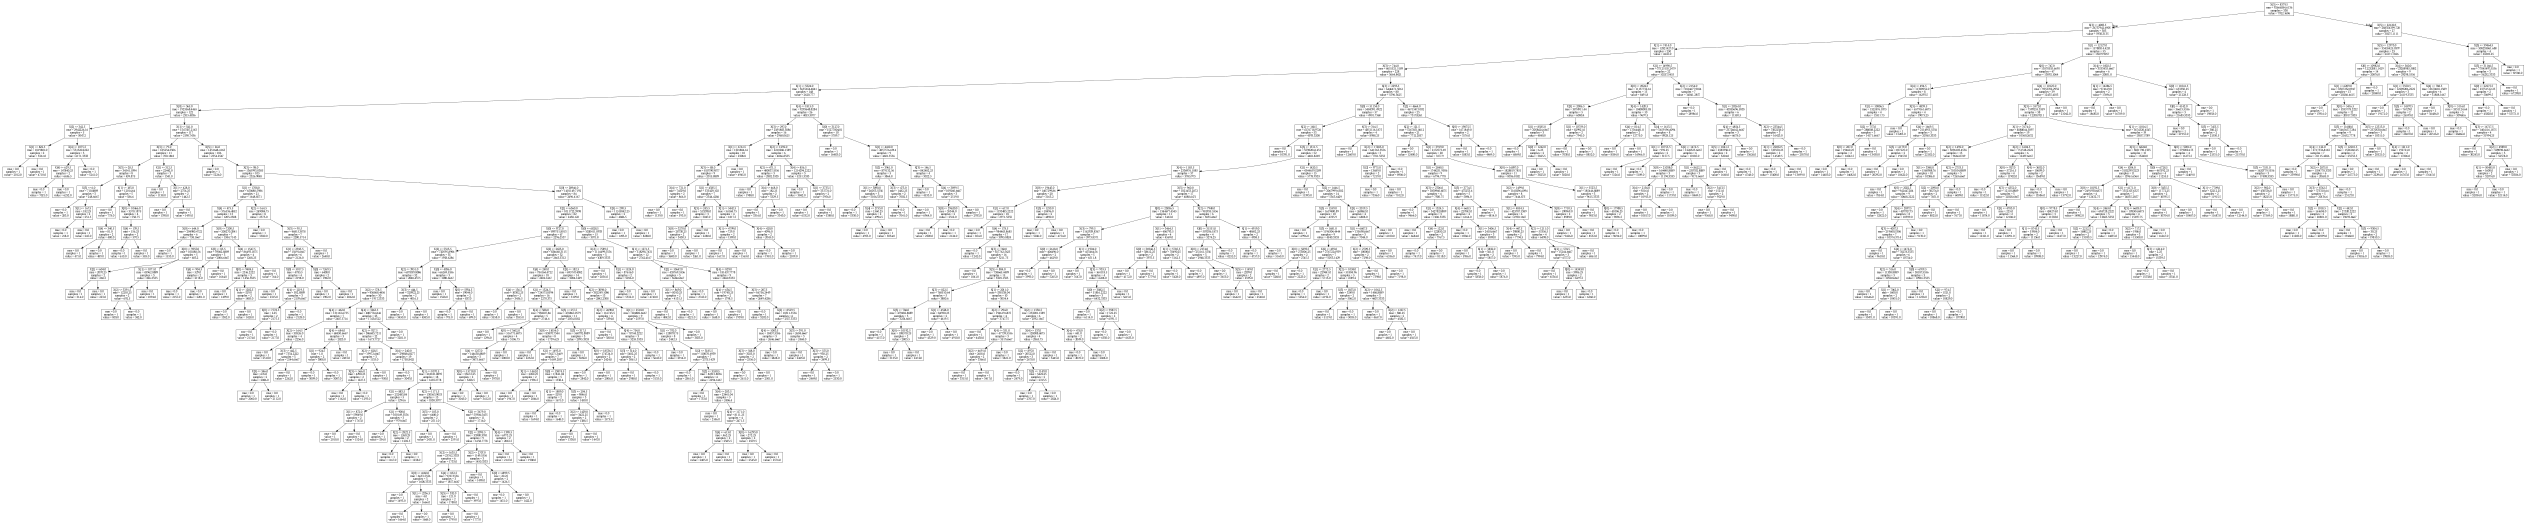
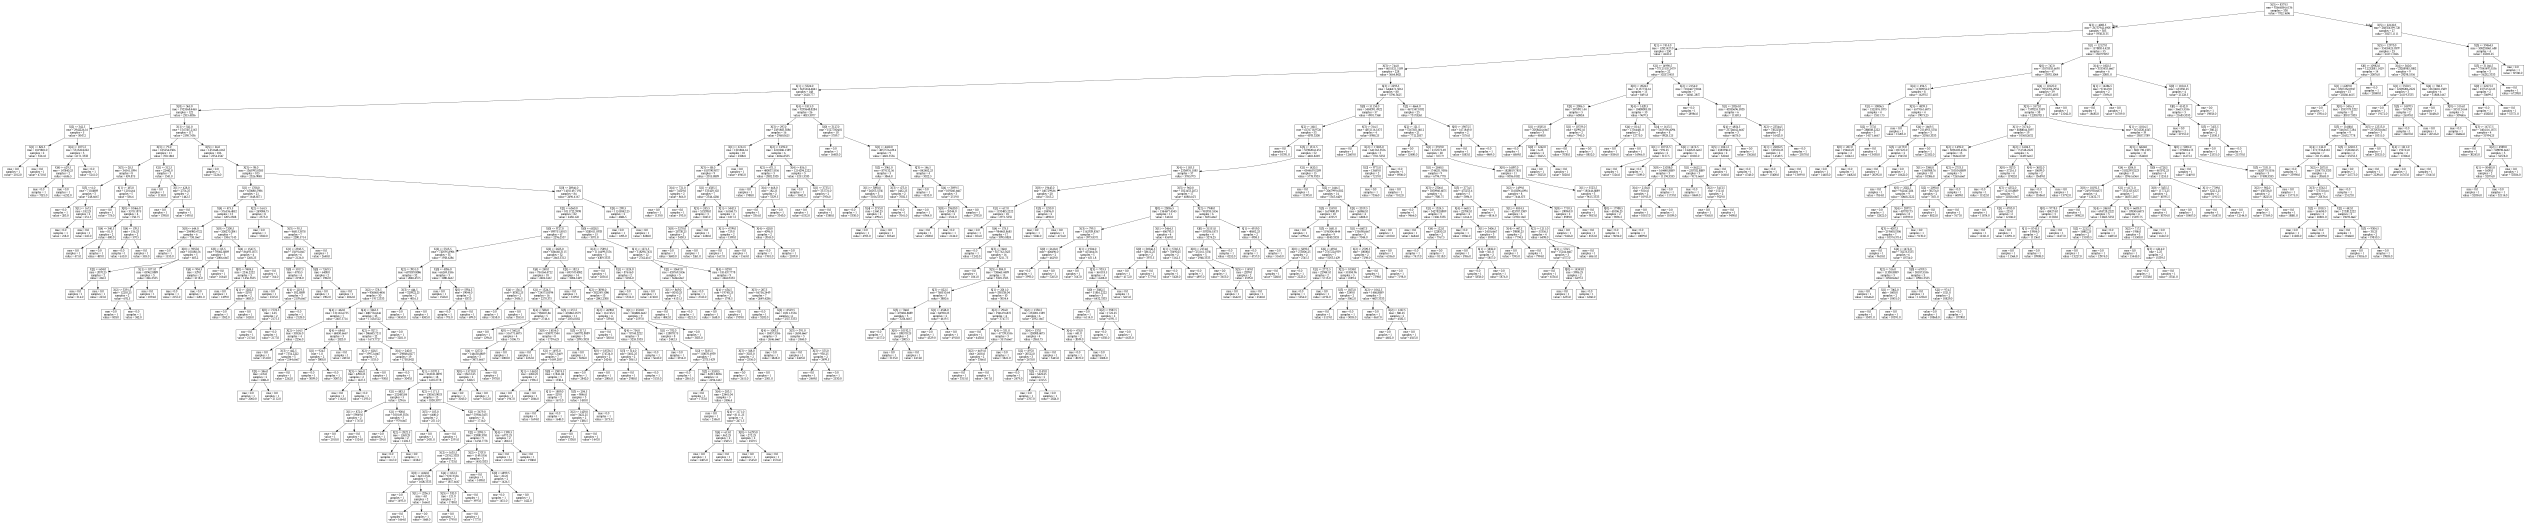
(106, 221) -> (119, 222)
(1930, 315) -> (1930, 315)
